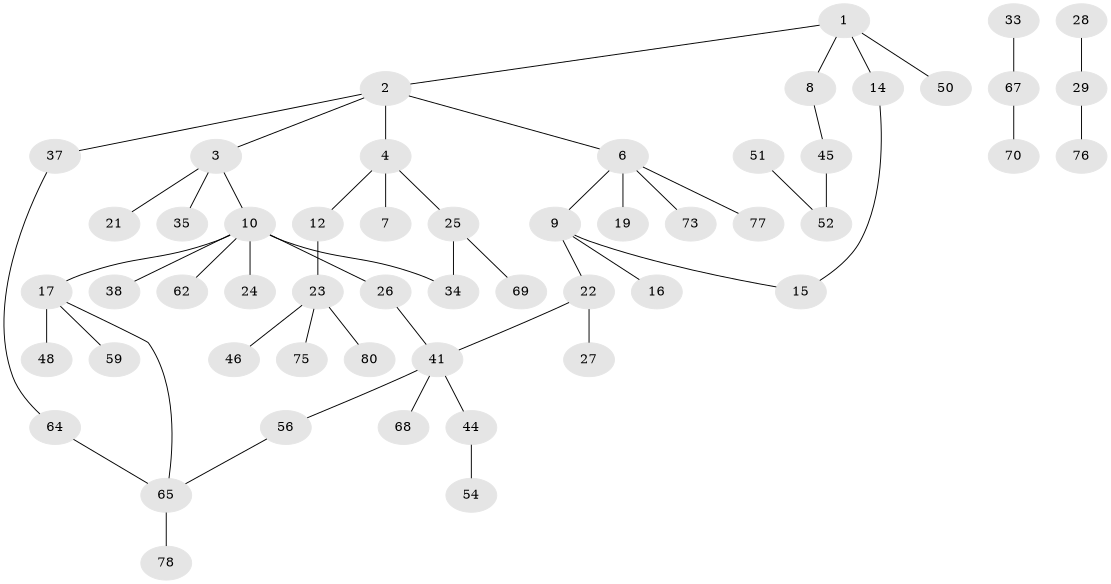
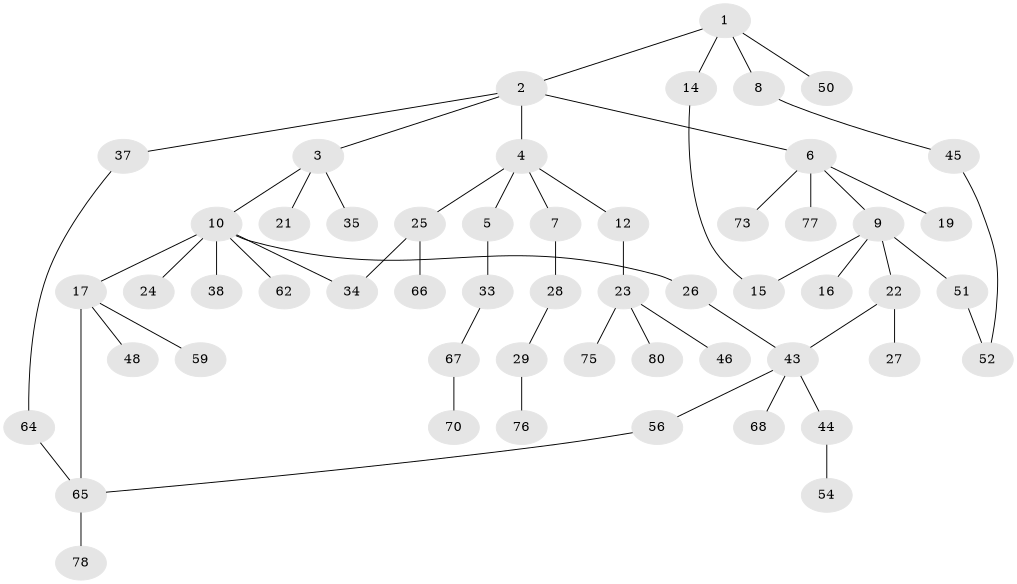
none -> (488, 224)
none -> (920, 258)
none -> (556, 264)
(521, 292) -> (420, 292)
(437, 360) -> (793, 360)
